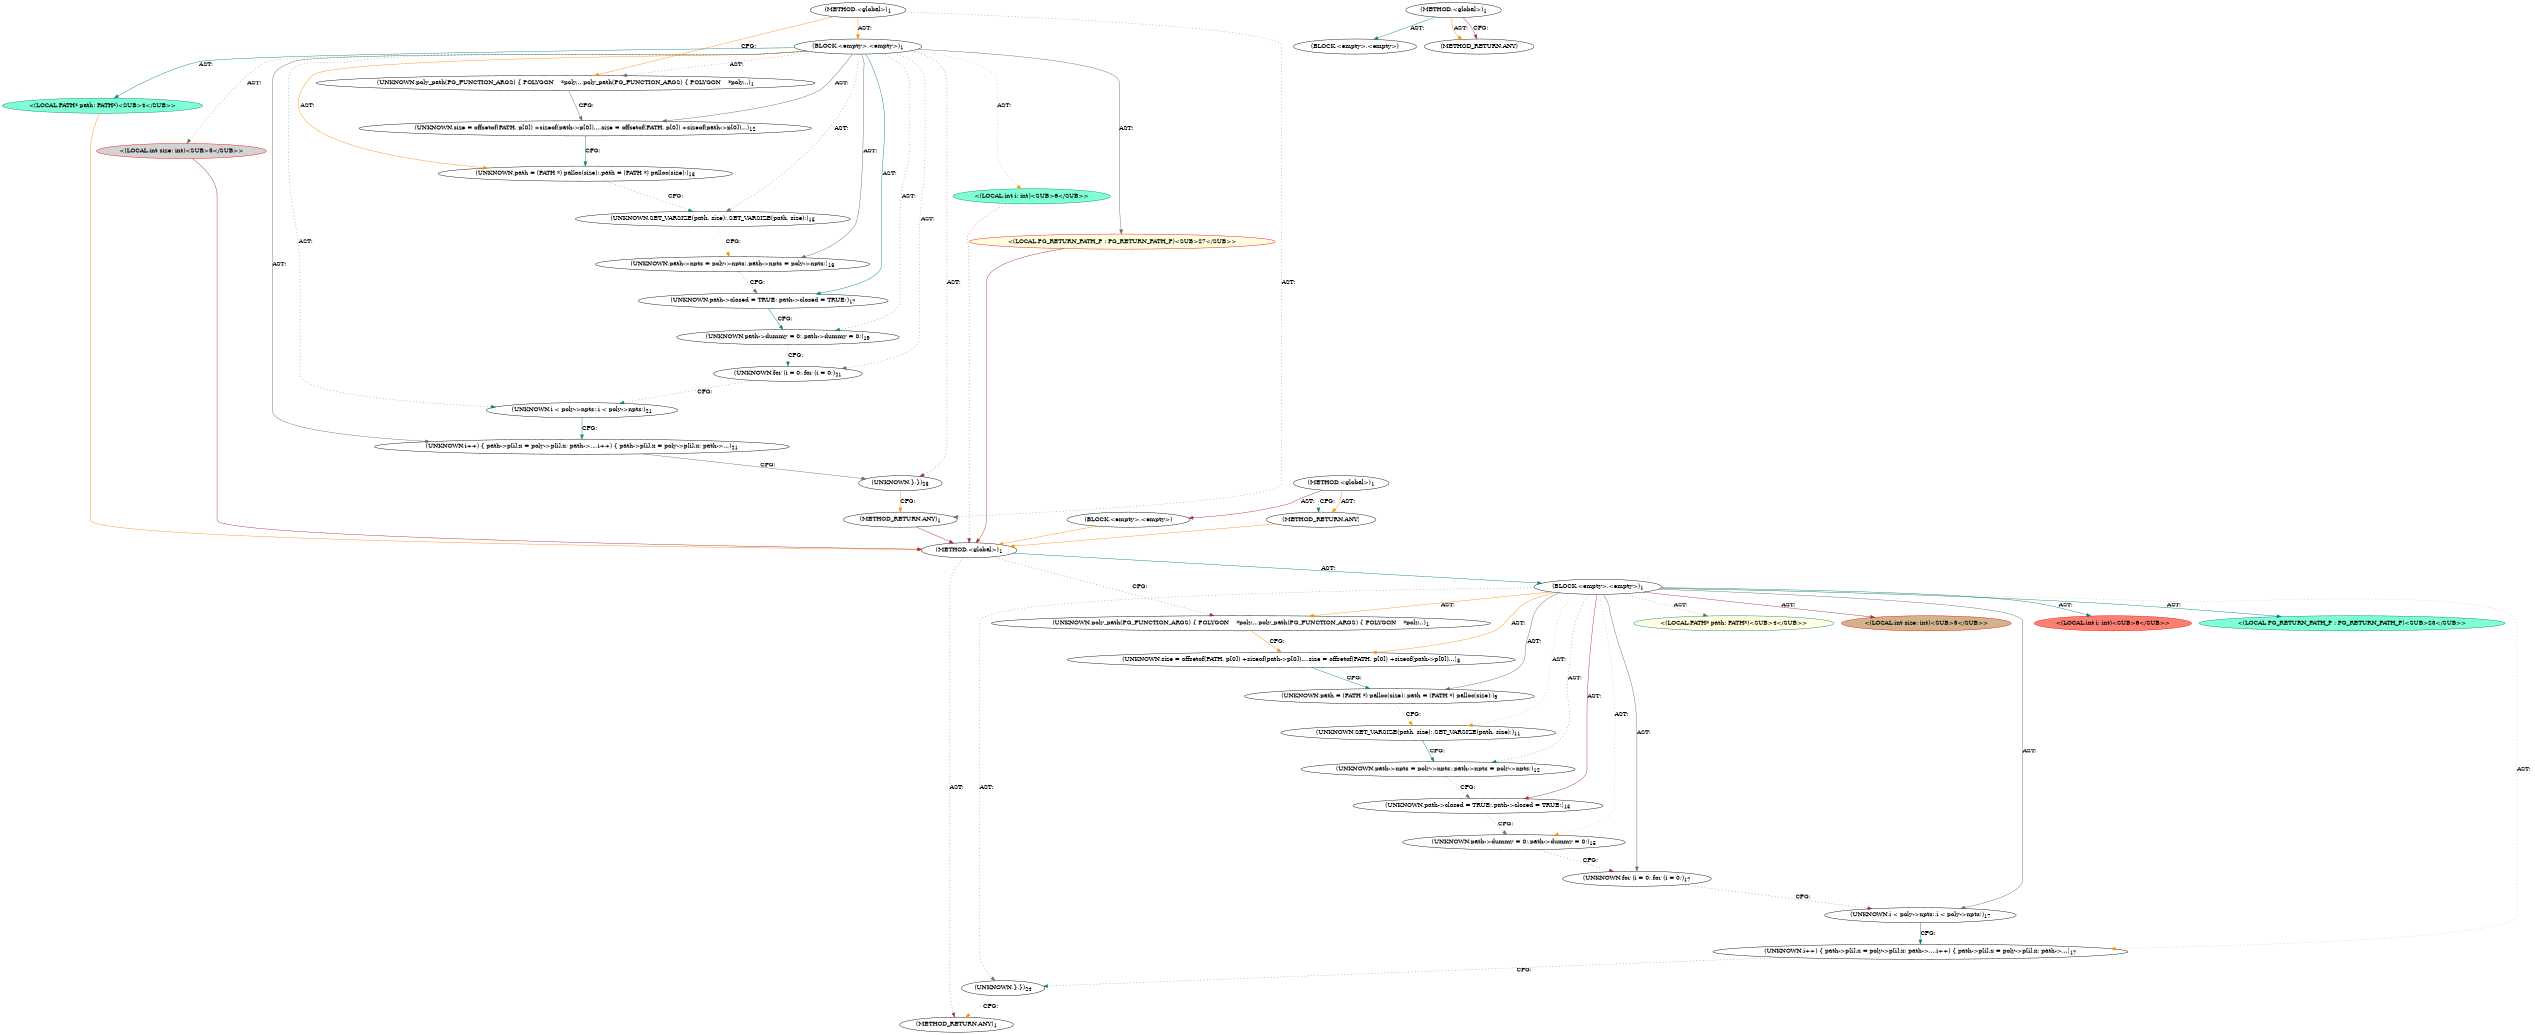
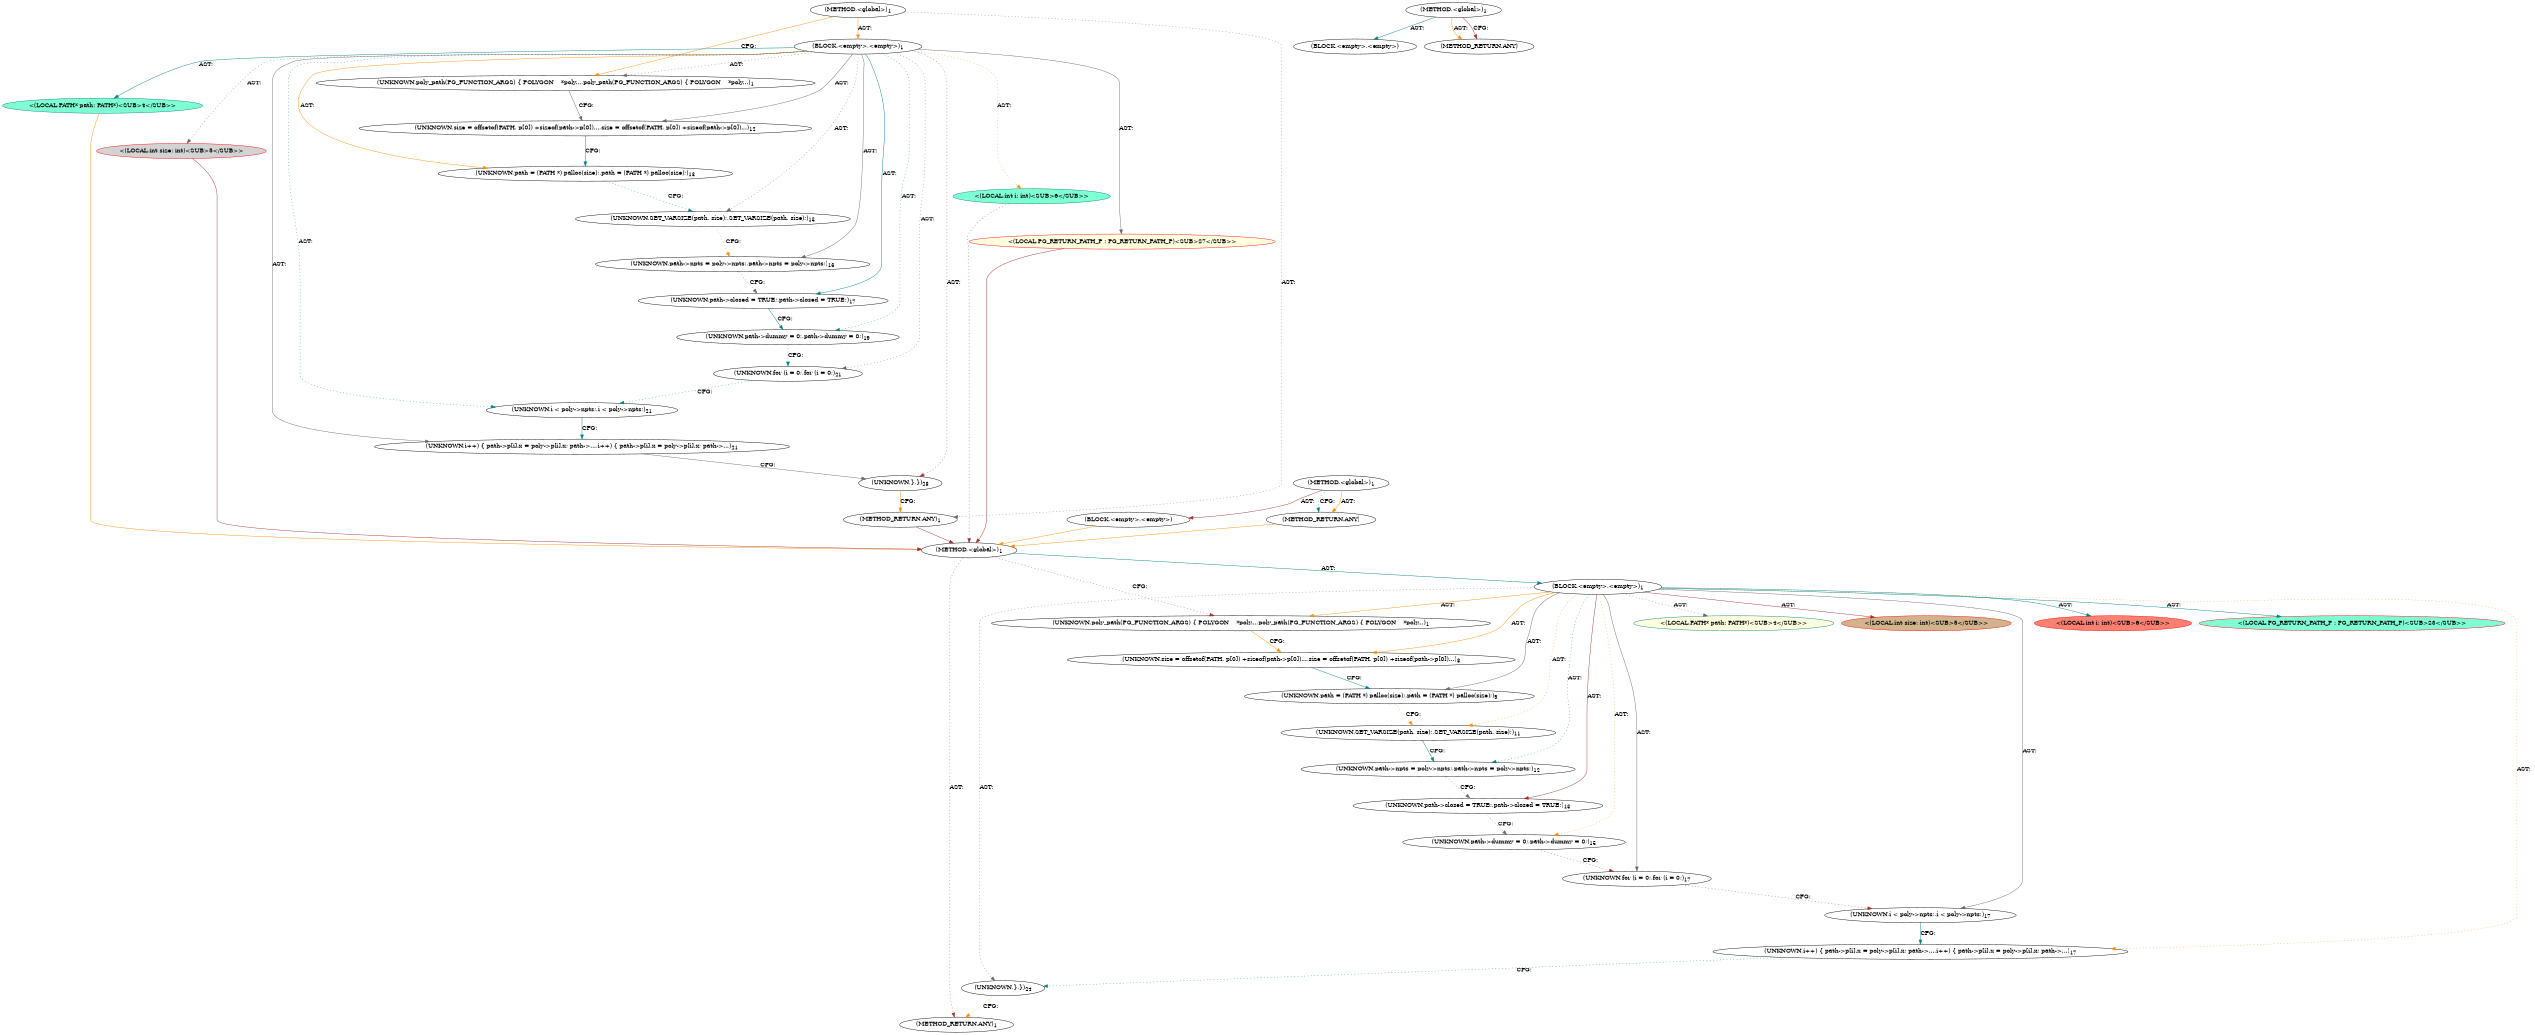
(2352, 623) -> (2352, 623)
